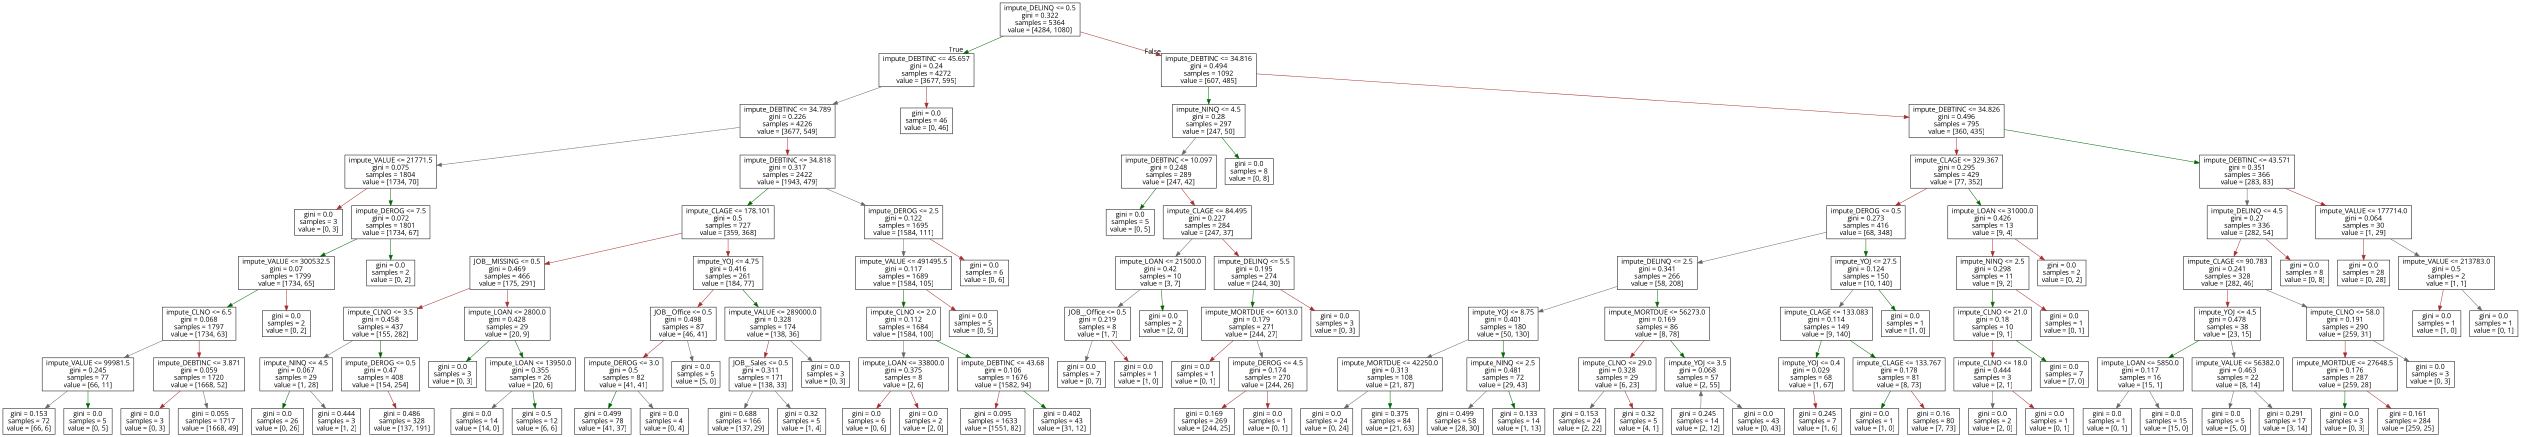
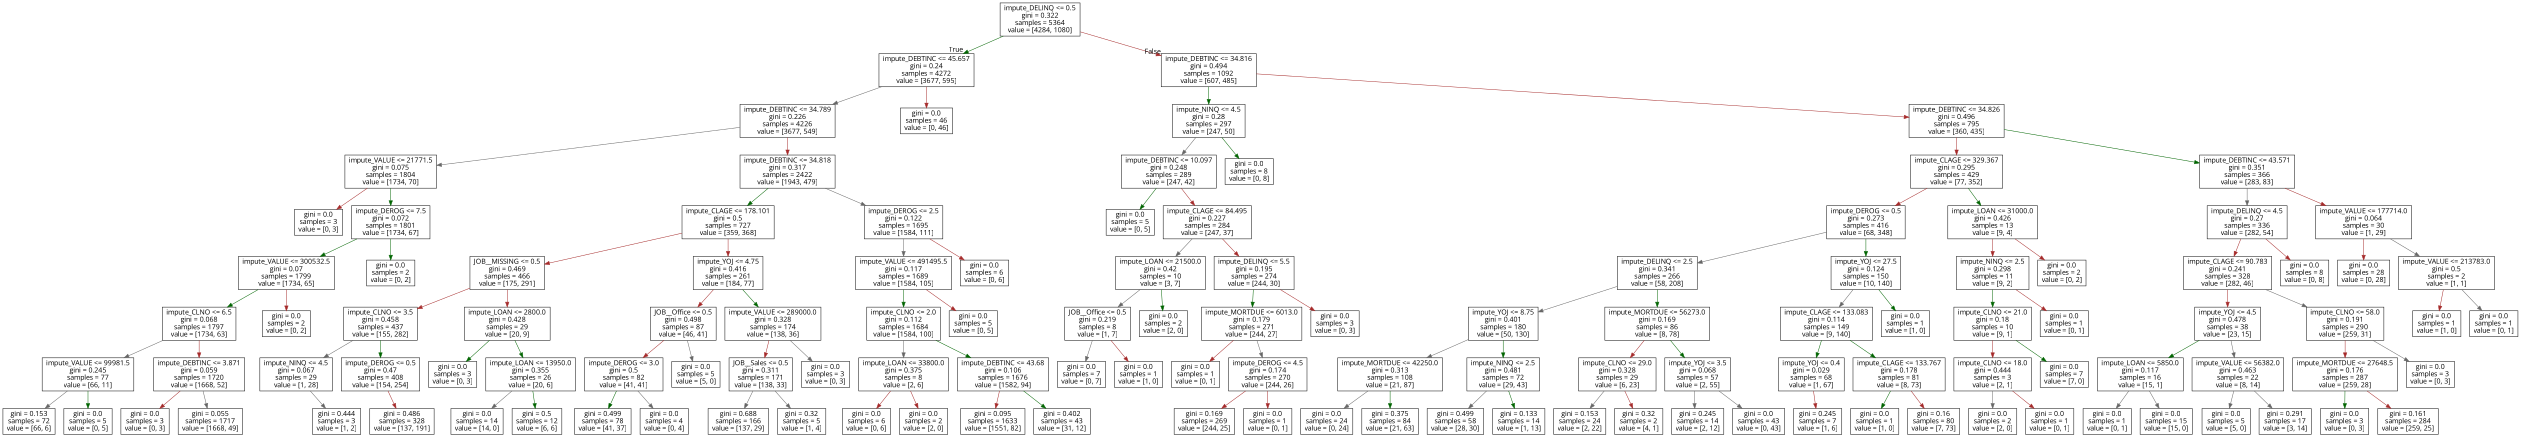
(1701, 402) -> (1694, 397)
(278, 421) -> none
(1639, 421) -> (1639, 421)
